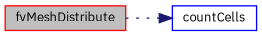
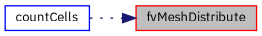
(142, 18) -> (106, 18)
